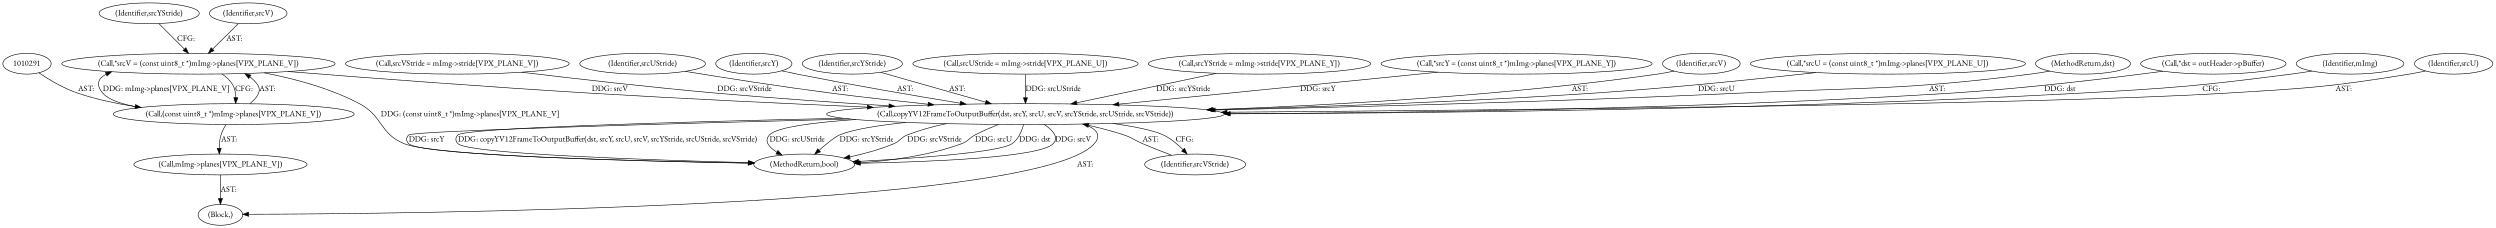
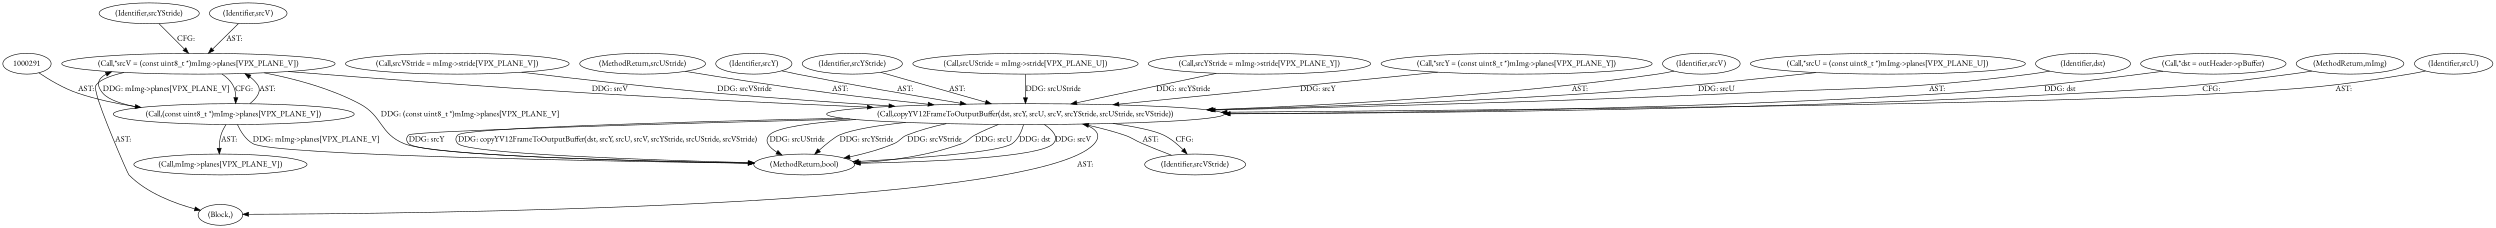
(27, 64) -> (27, 64)
(643, 64) -> (643, 64)
(2083, 64) -> (2083, 64)
(2350, 64) -> (2350, 64)
none -> (488, 158)
(220, 187) -> (118, 151)
